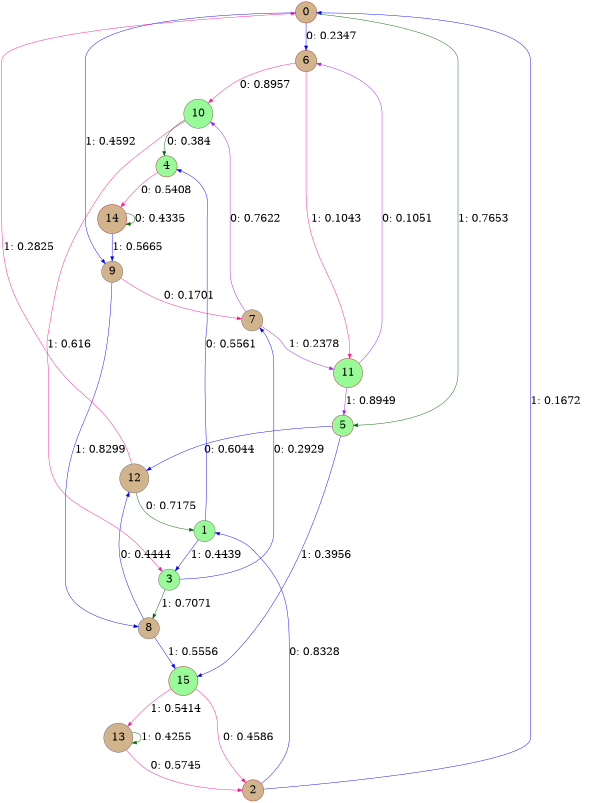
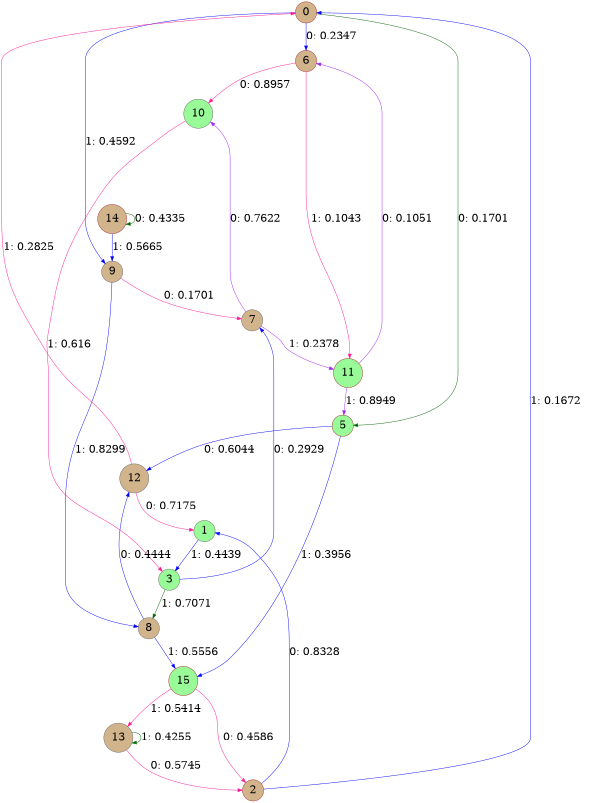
(167, 166) -> none
(488, 219) -> (488, 219)
(156, 520) -> (156, 520)
